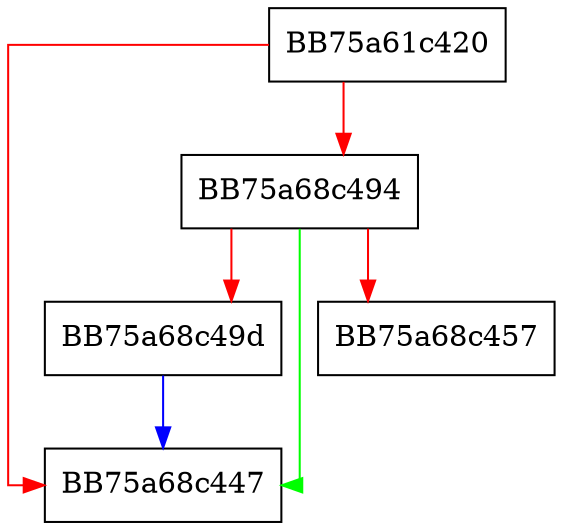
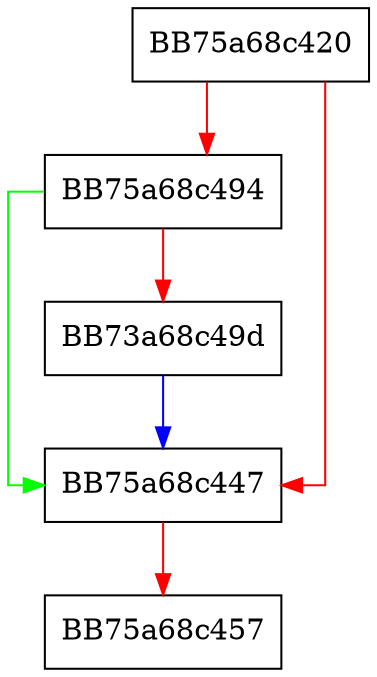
(387, 45) -> (251, 45)
(368, 255) -> (163, 548)
(163, 338) -> (163, 338)
